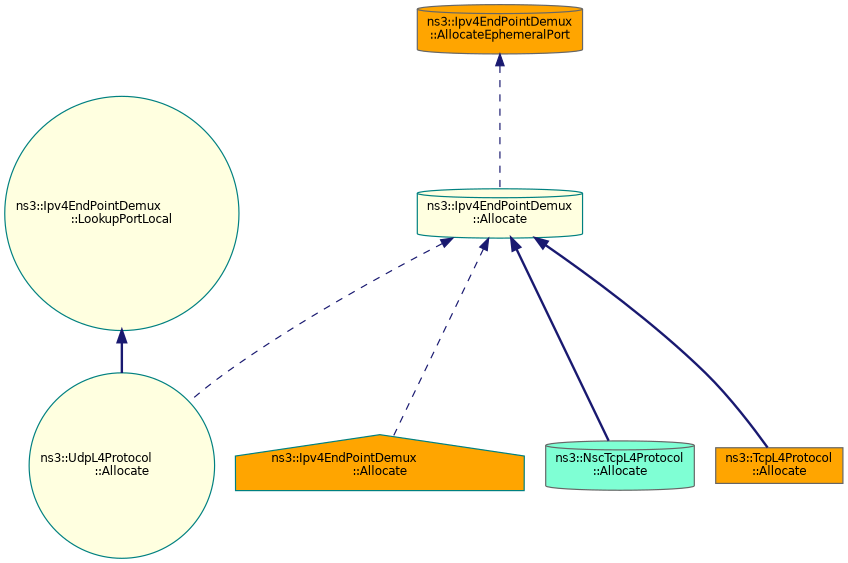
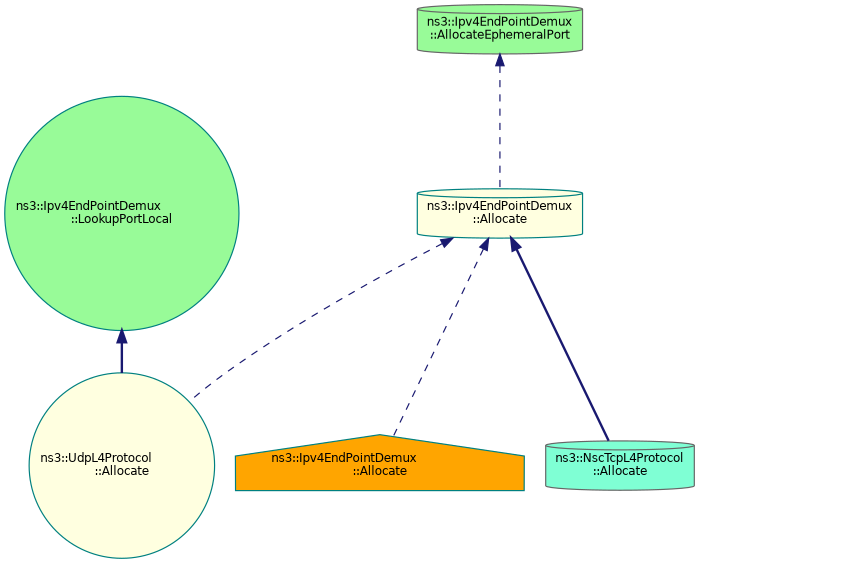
(500, 29) -> (500, 29)
(122, 213) -> (122, 213)
(779, 466) -> none
